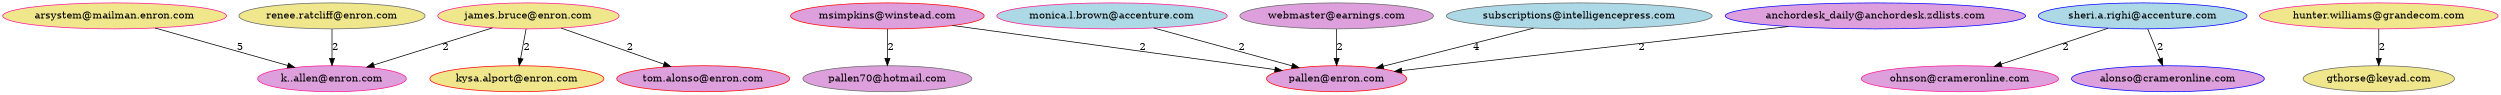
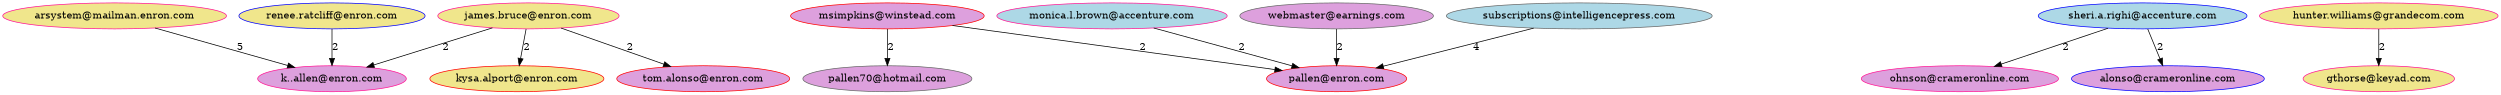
(332, 16) -> (332, 16)
(1875, 16) -> none
(2379, 79) -> (2379, 79)
